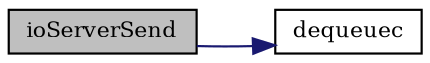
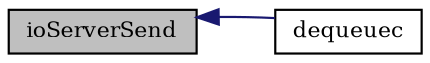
(225, 46) -> (247, 17)
